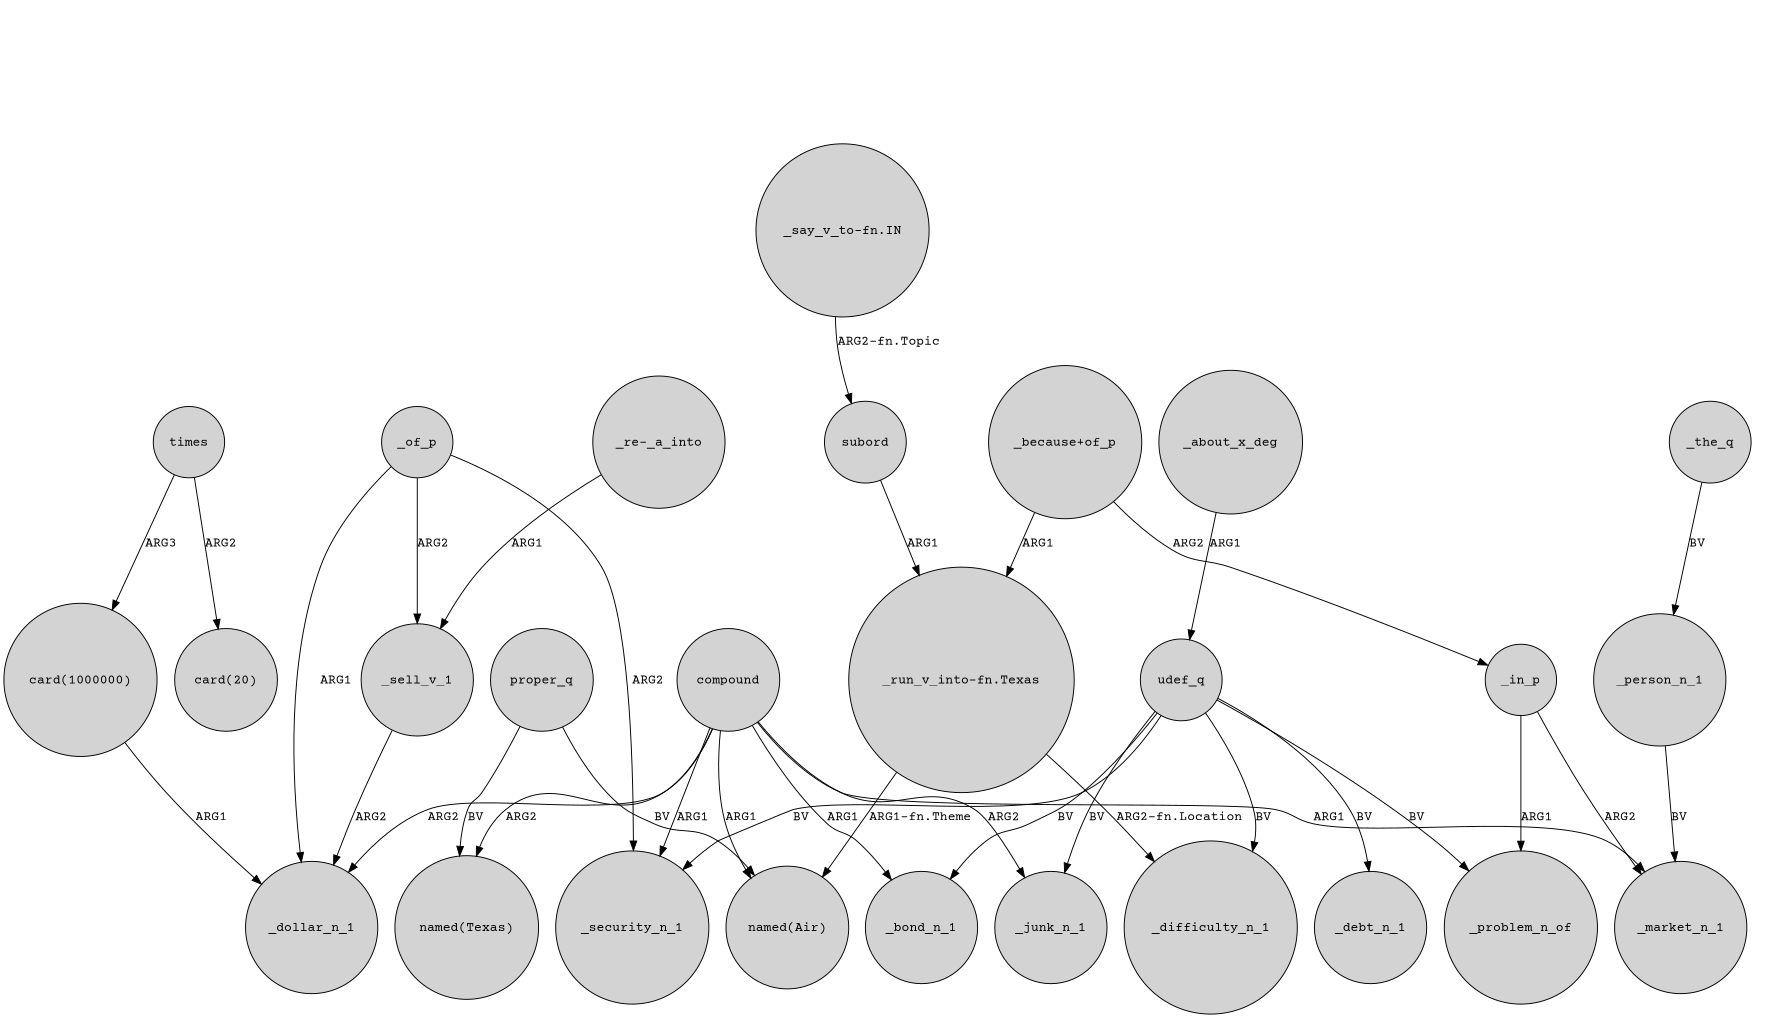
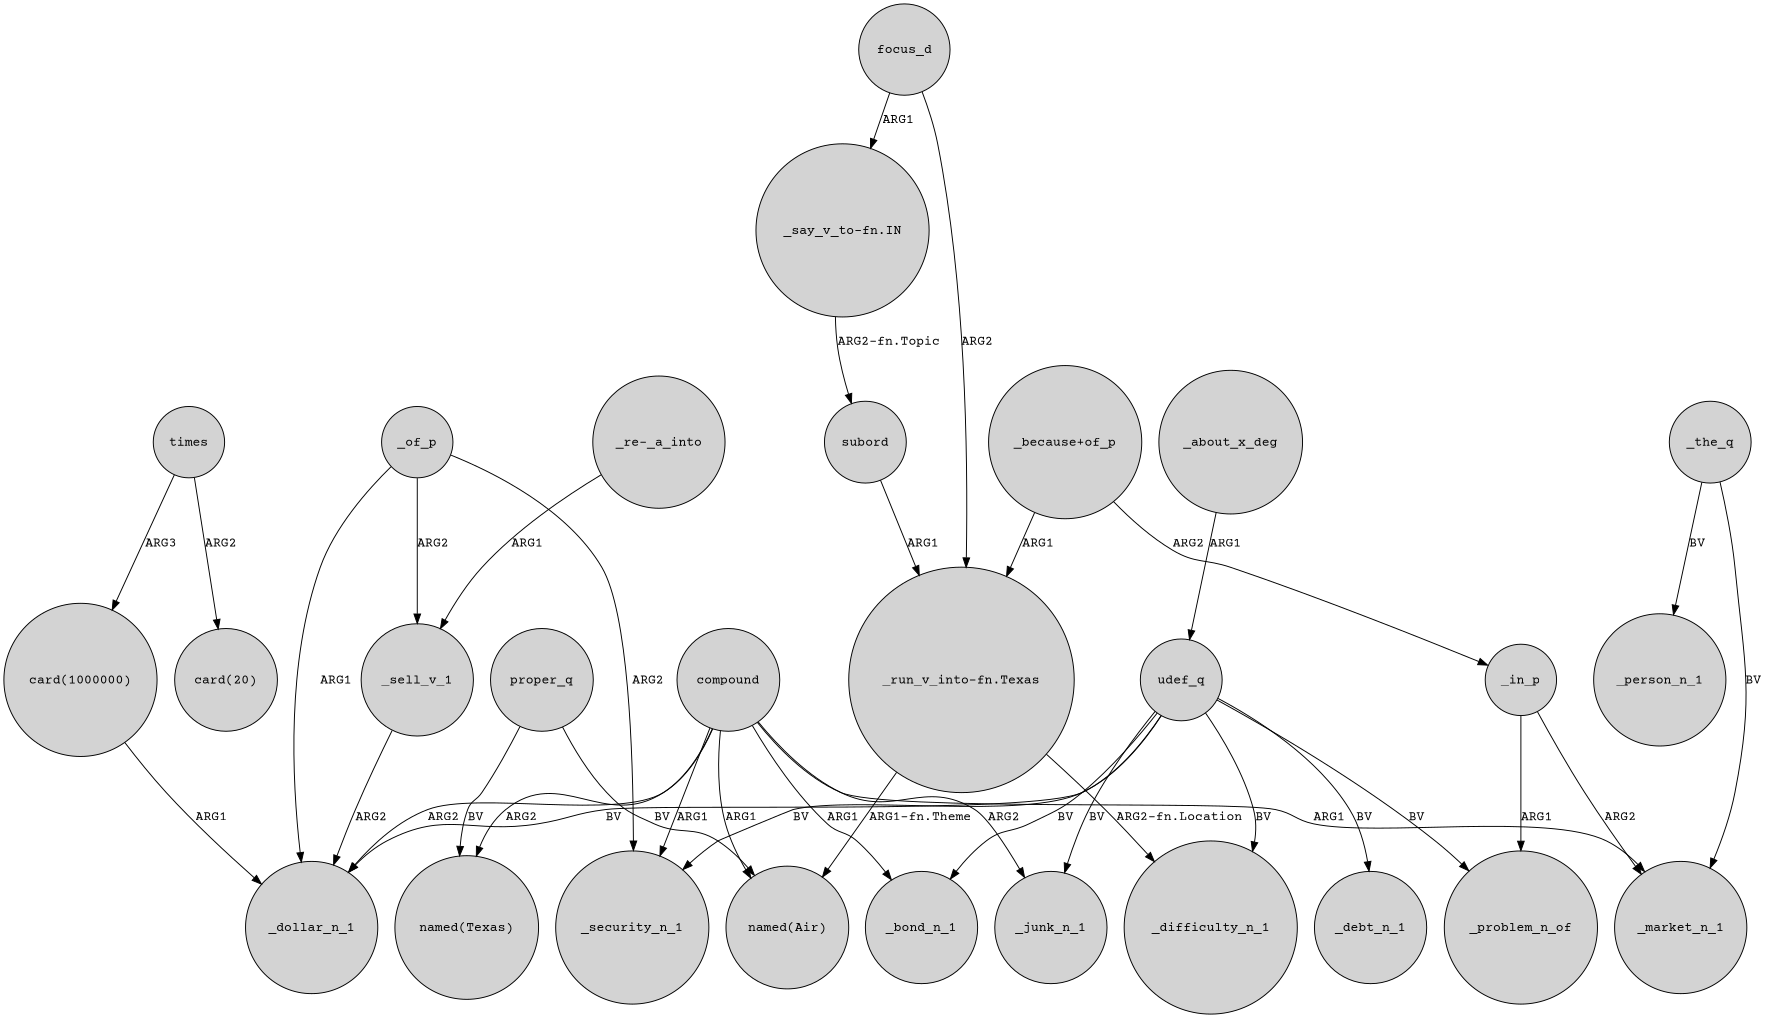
none -> (904, 50)
(1670, 799) -> (1745, 672)
none -> (769, 807)
